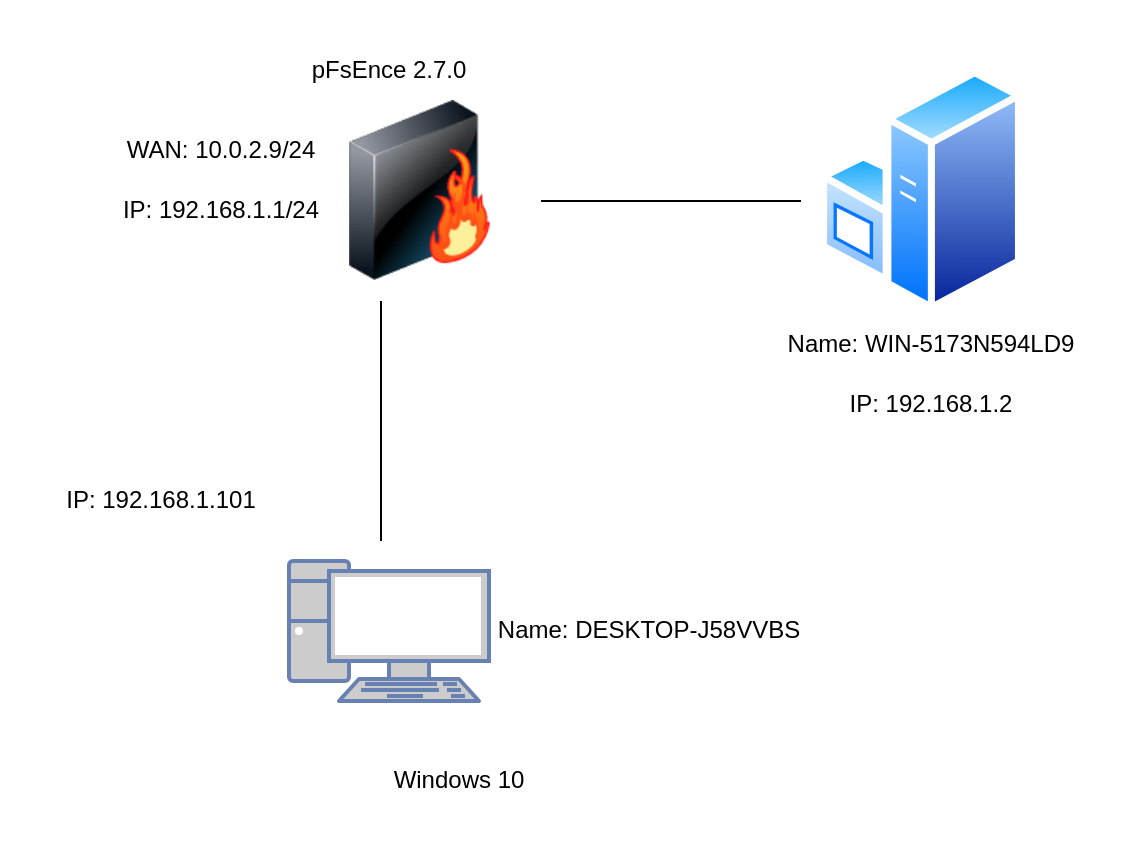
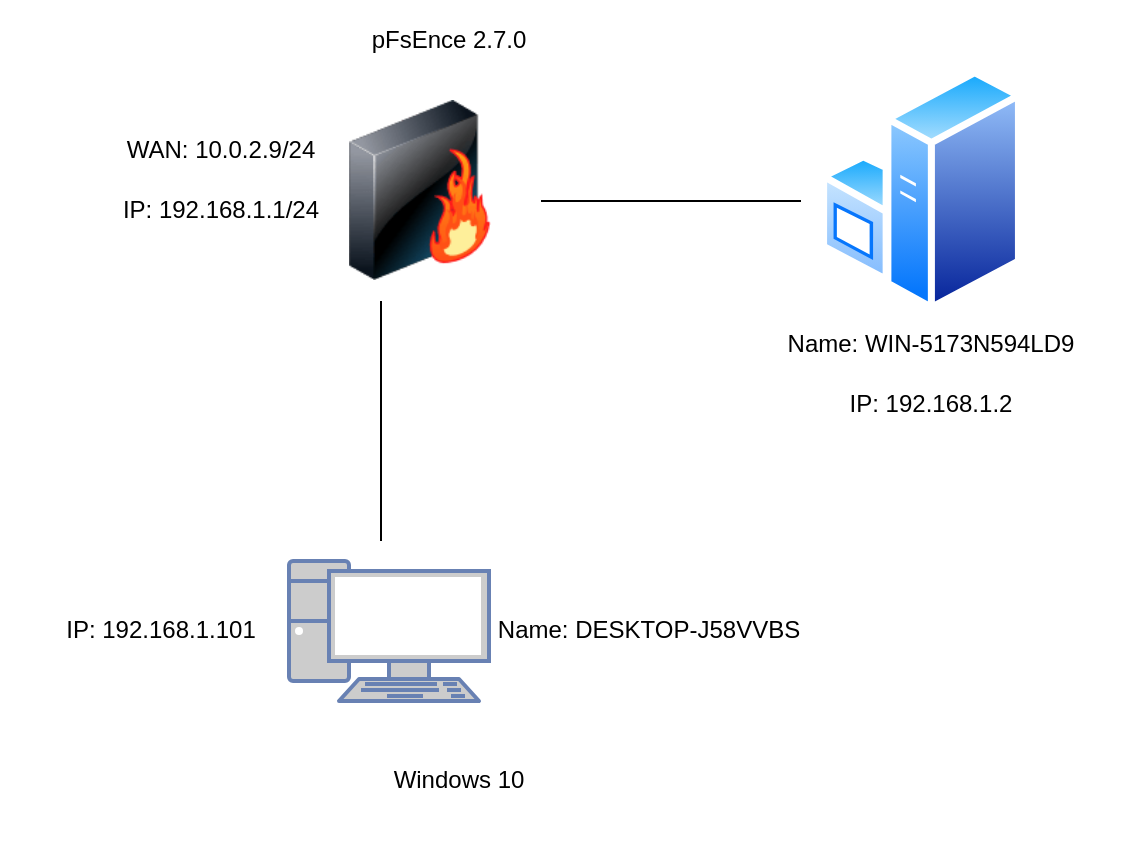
(389, 71) -> (449, 41)
(161, 501) -> (161, 631)
